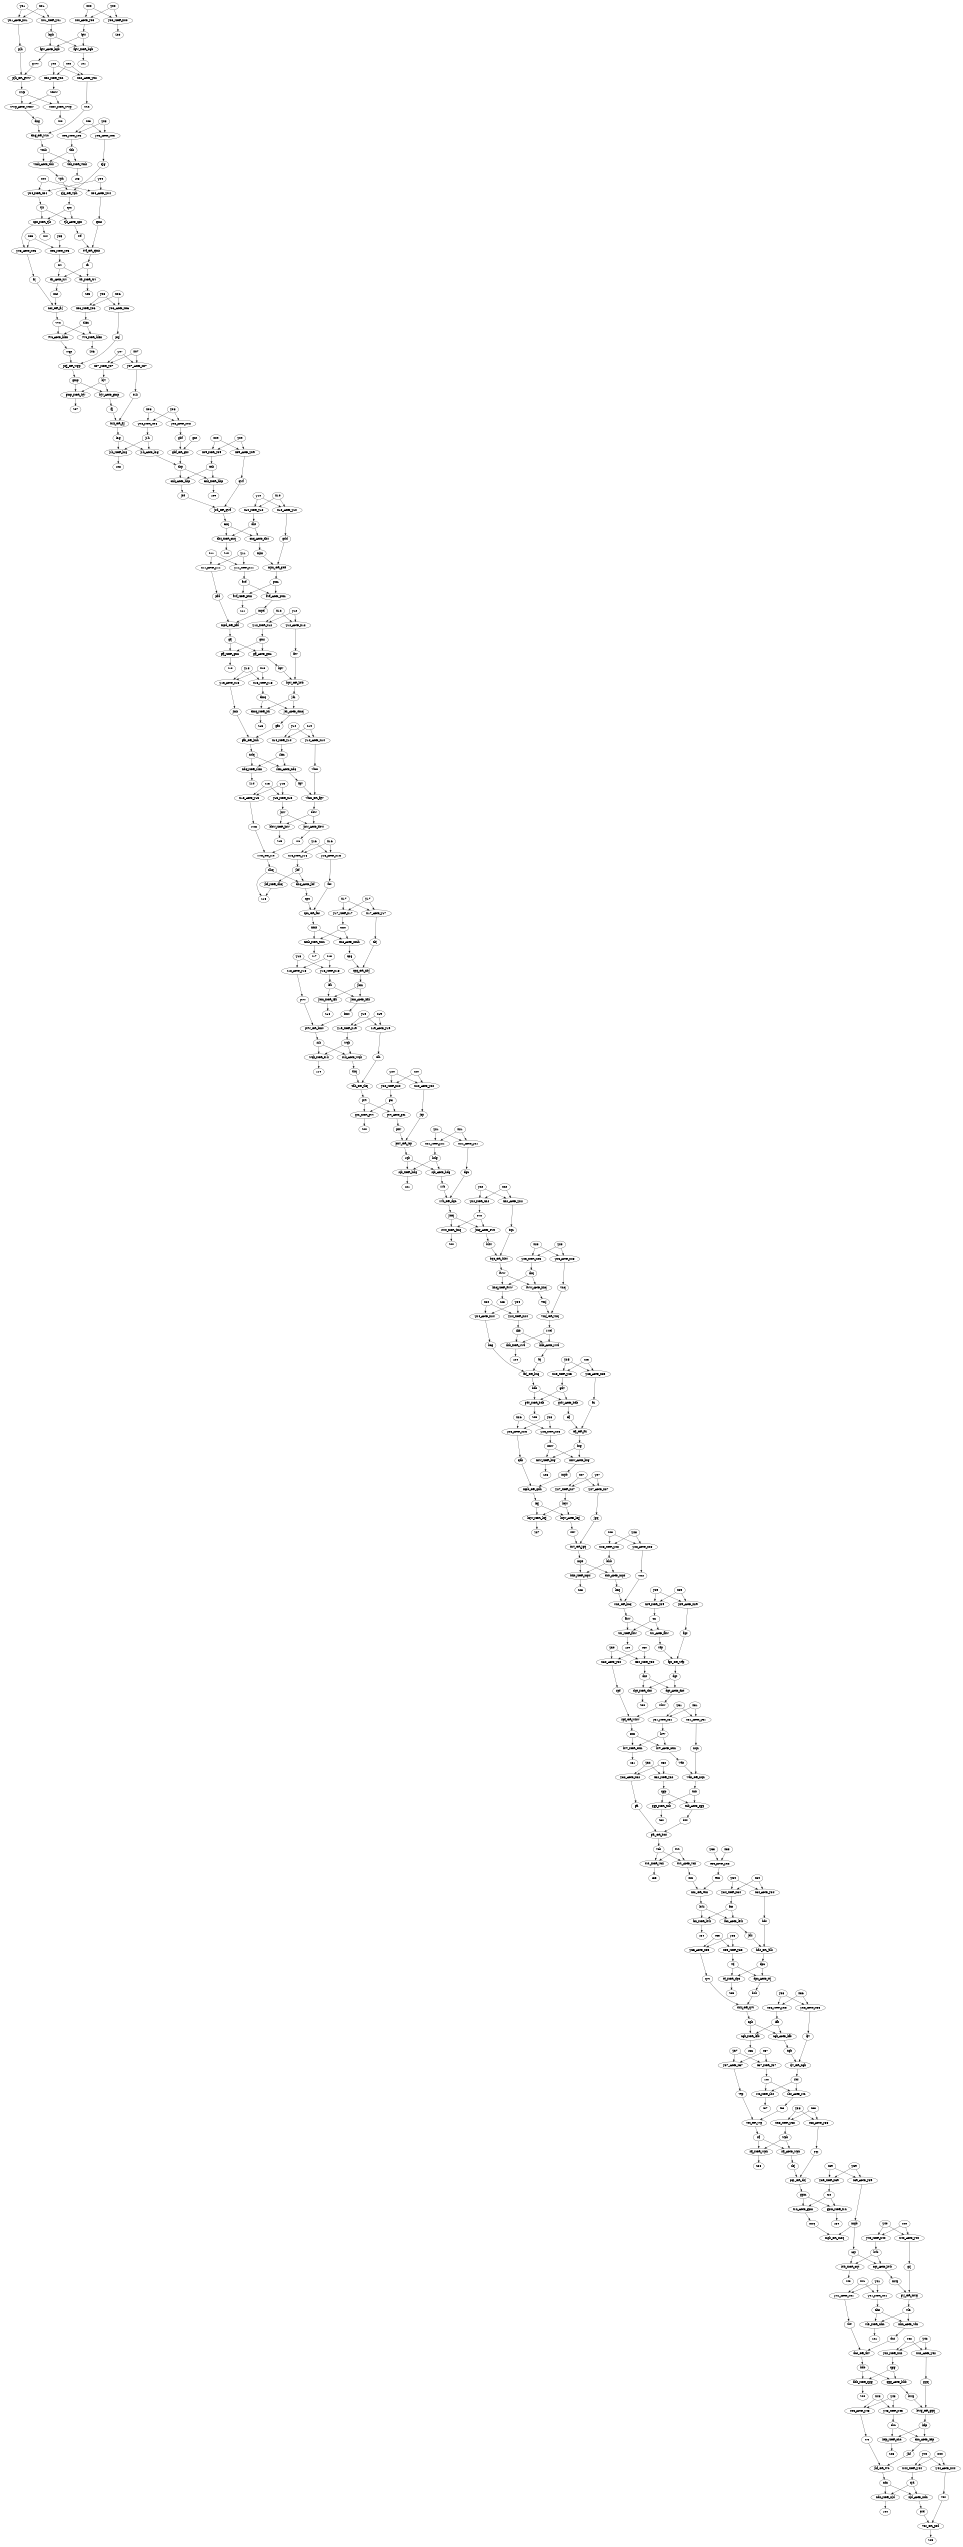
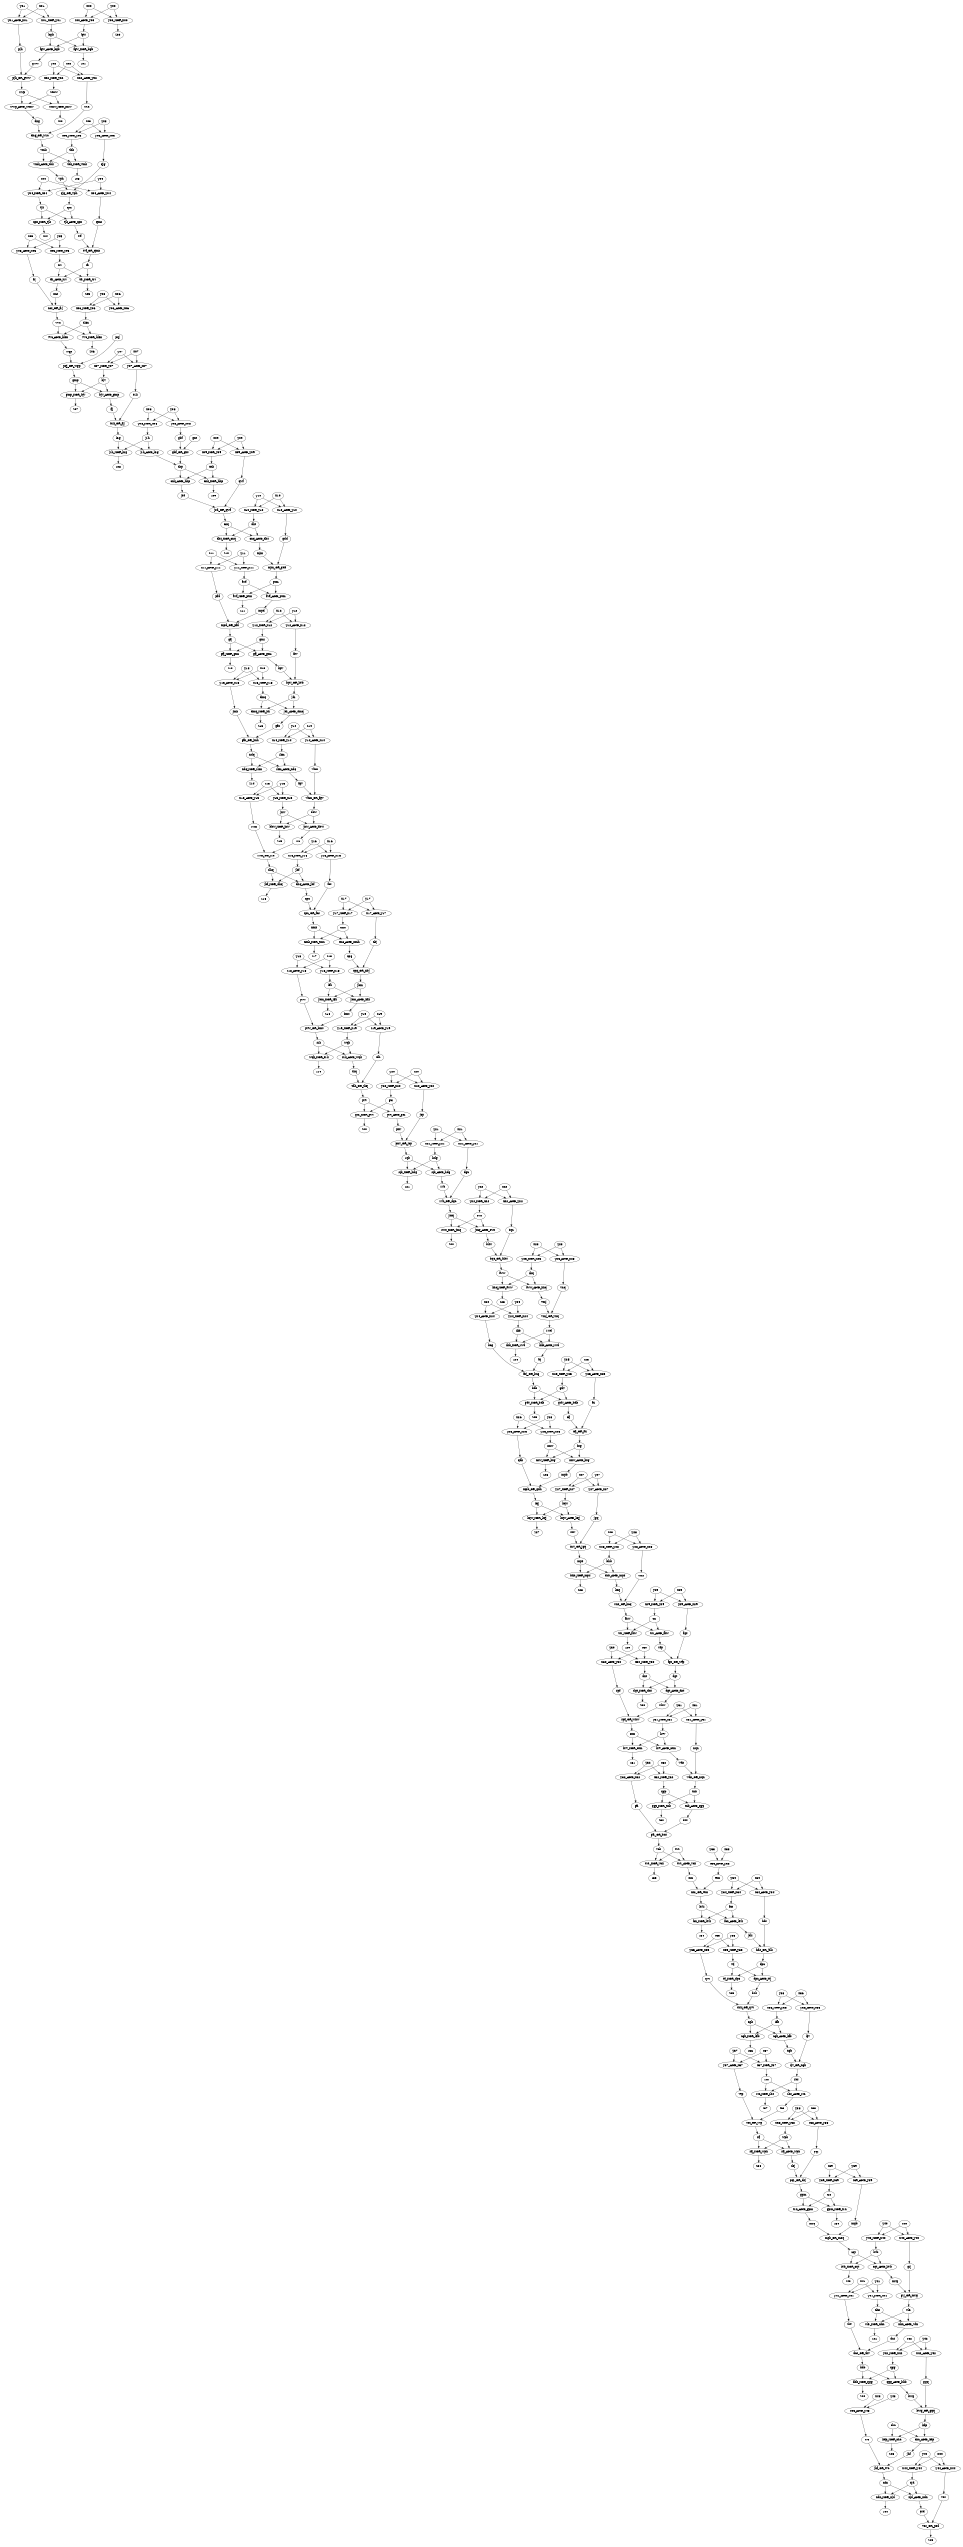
(60, 107) -> (60, 107)
(23, 233) -> (46, 243)
(118, 322) -> none
(257, 882) -> (272, 876)
(854, 2237) -> (844, 2245)
(893, 2411) -> none
